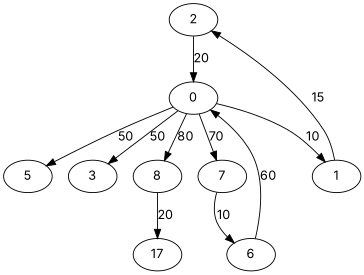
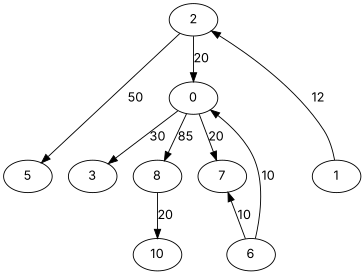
(318, 98) -> (318, 98)
(272, 122) -> none
(113, 133) -> (114, 95)
(158, 137) -> (158, 137)
(186, 137) -> (186, 137)
(216, 137) -> (216, 137)
(269, 176) -> (269, 176)
(215, 216) -> (238, 220)
(157, 255) -> (157, 255)
